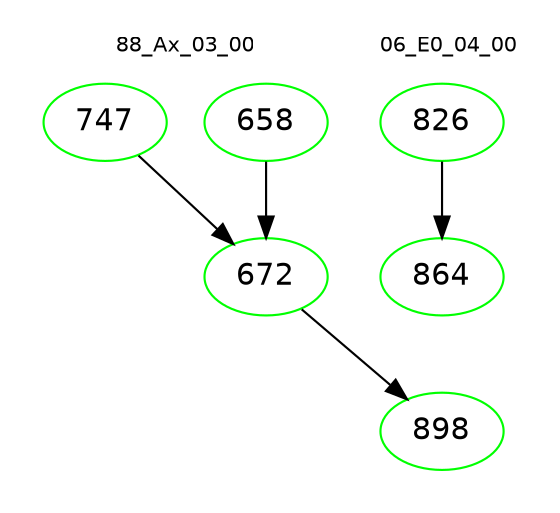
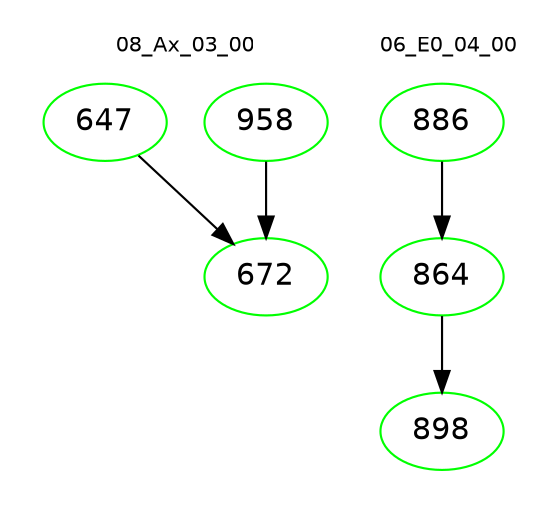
(186, 46) -> (186, 46)
(105, 122) -> (105, 122)
(266, 122) -> (266, 122)
(442, 122) -> (442, 122)
(346, 347) -> (442, 344)
